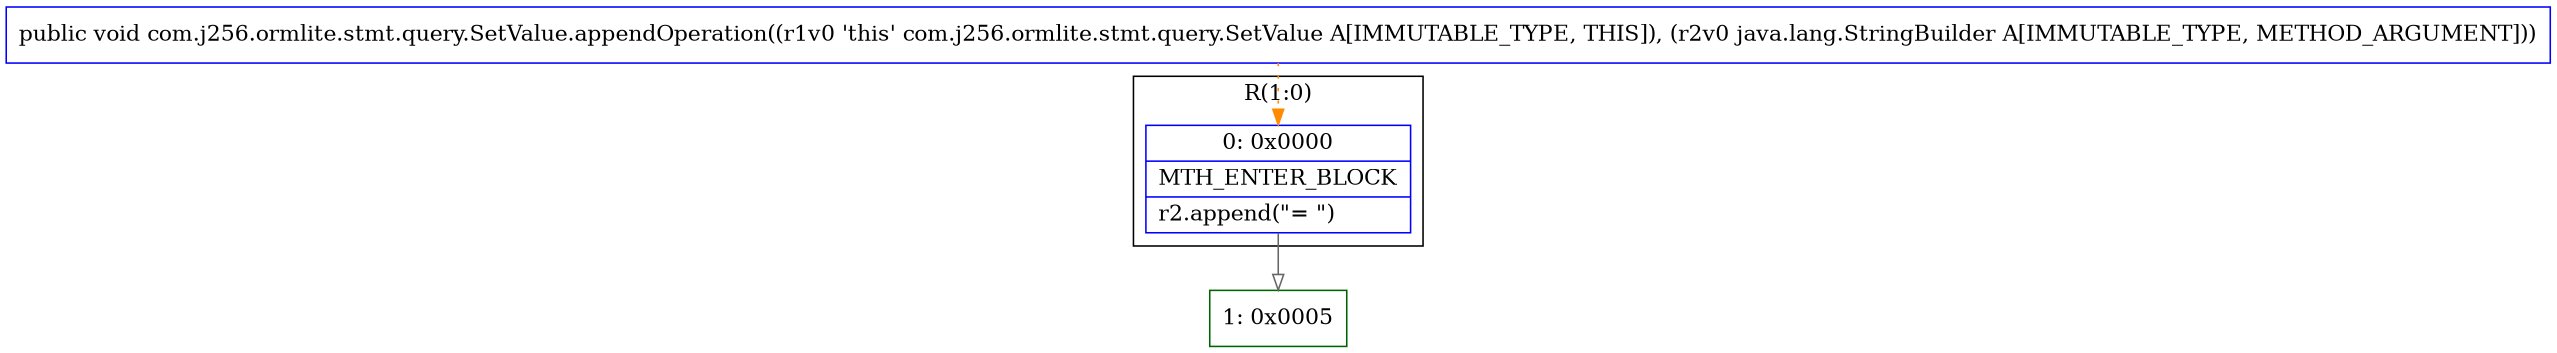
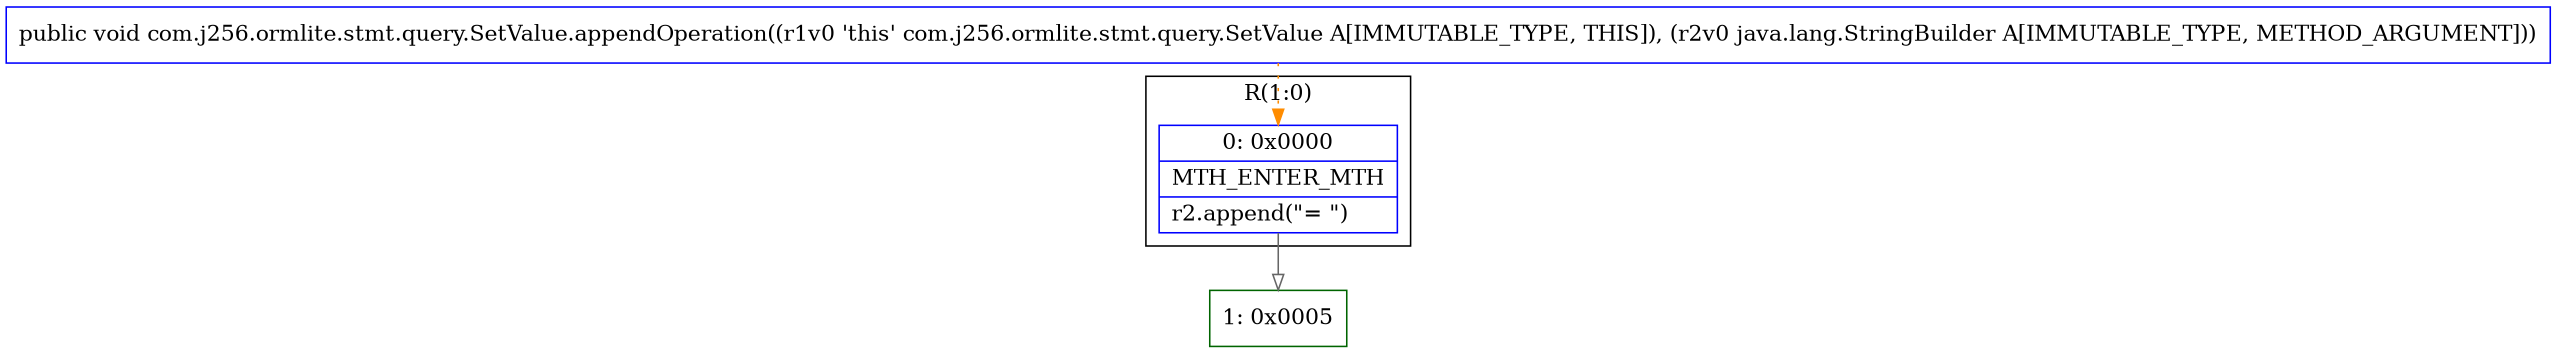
(1278, 178) -> (1278, 178)
